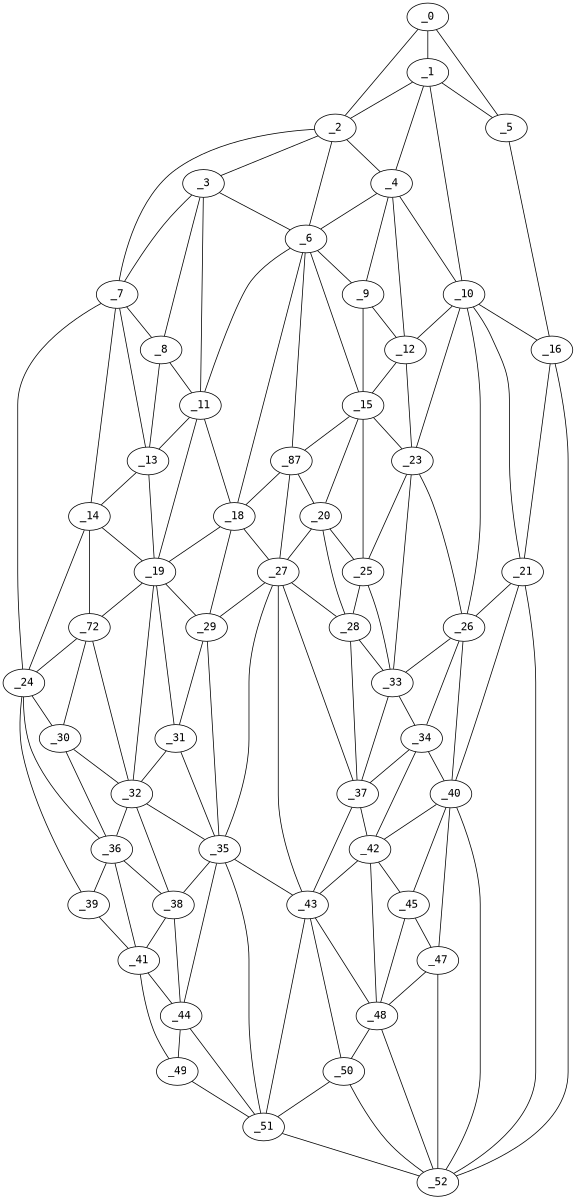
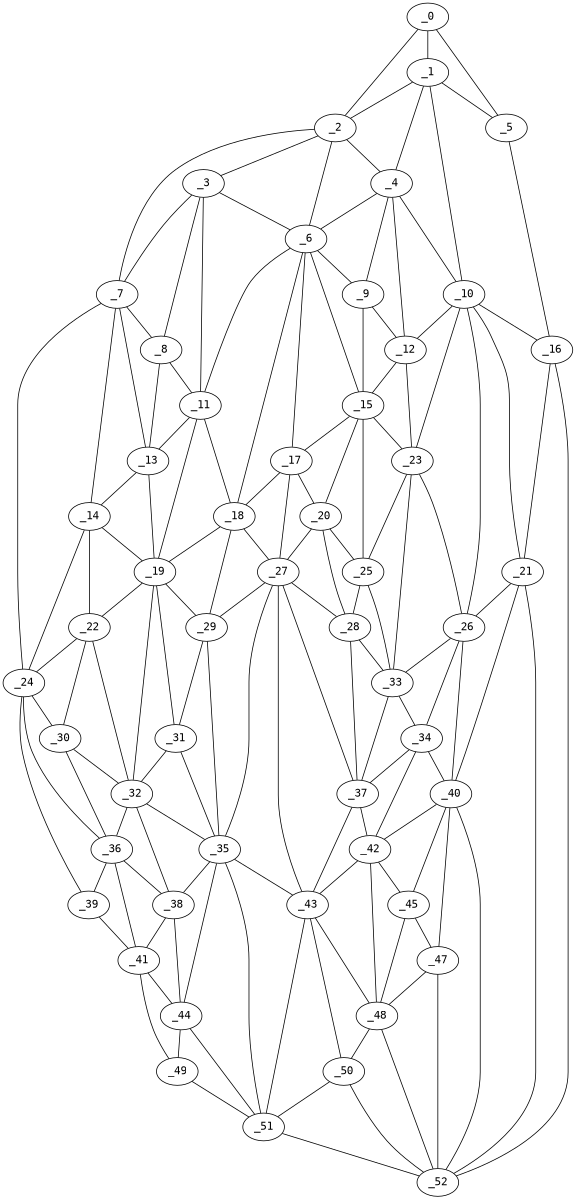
(291, 461) -> (291, 461)
(89, 627) -> (89, 627)
